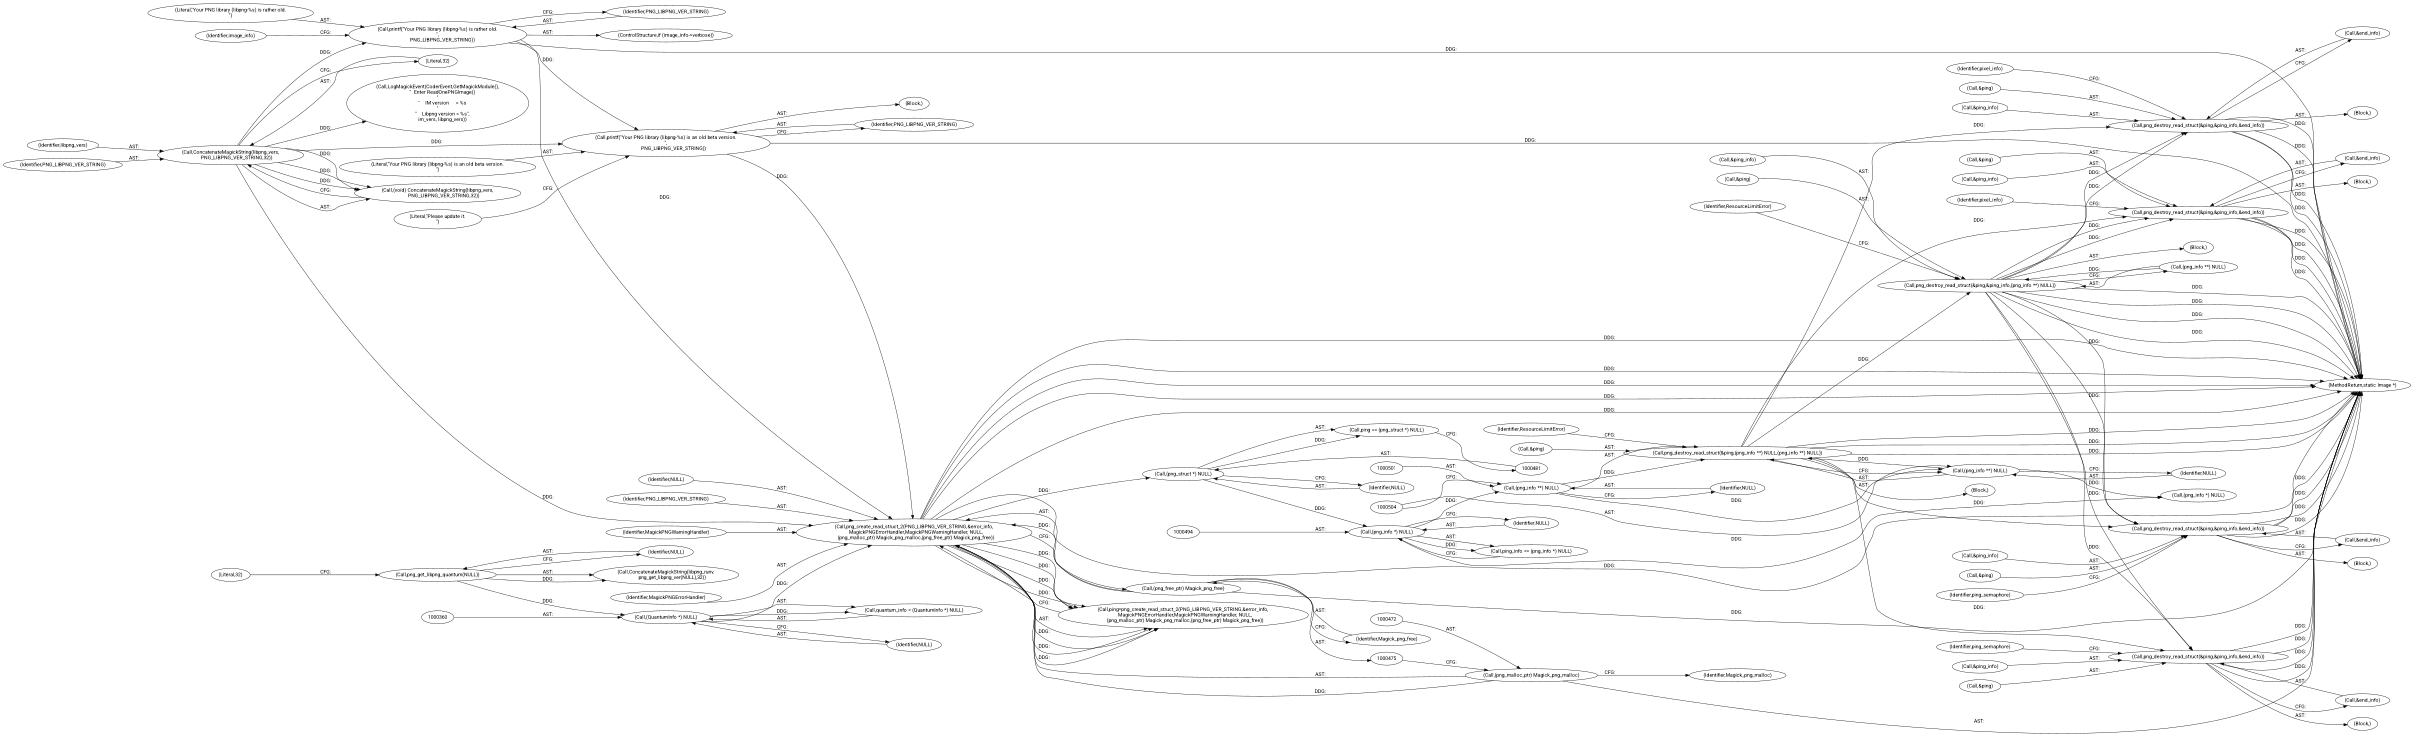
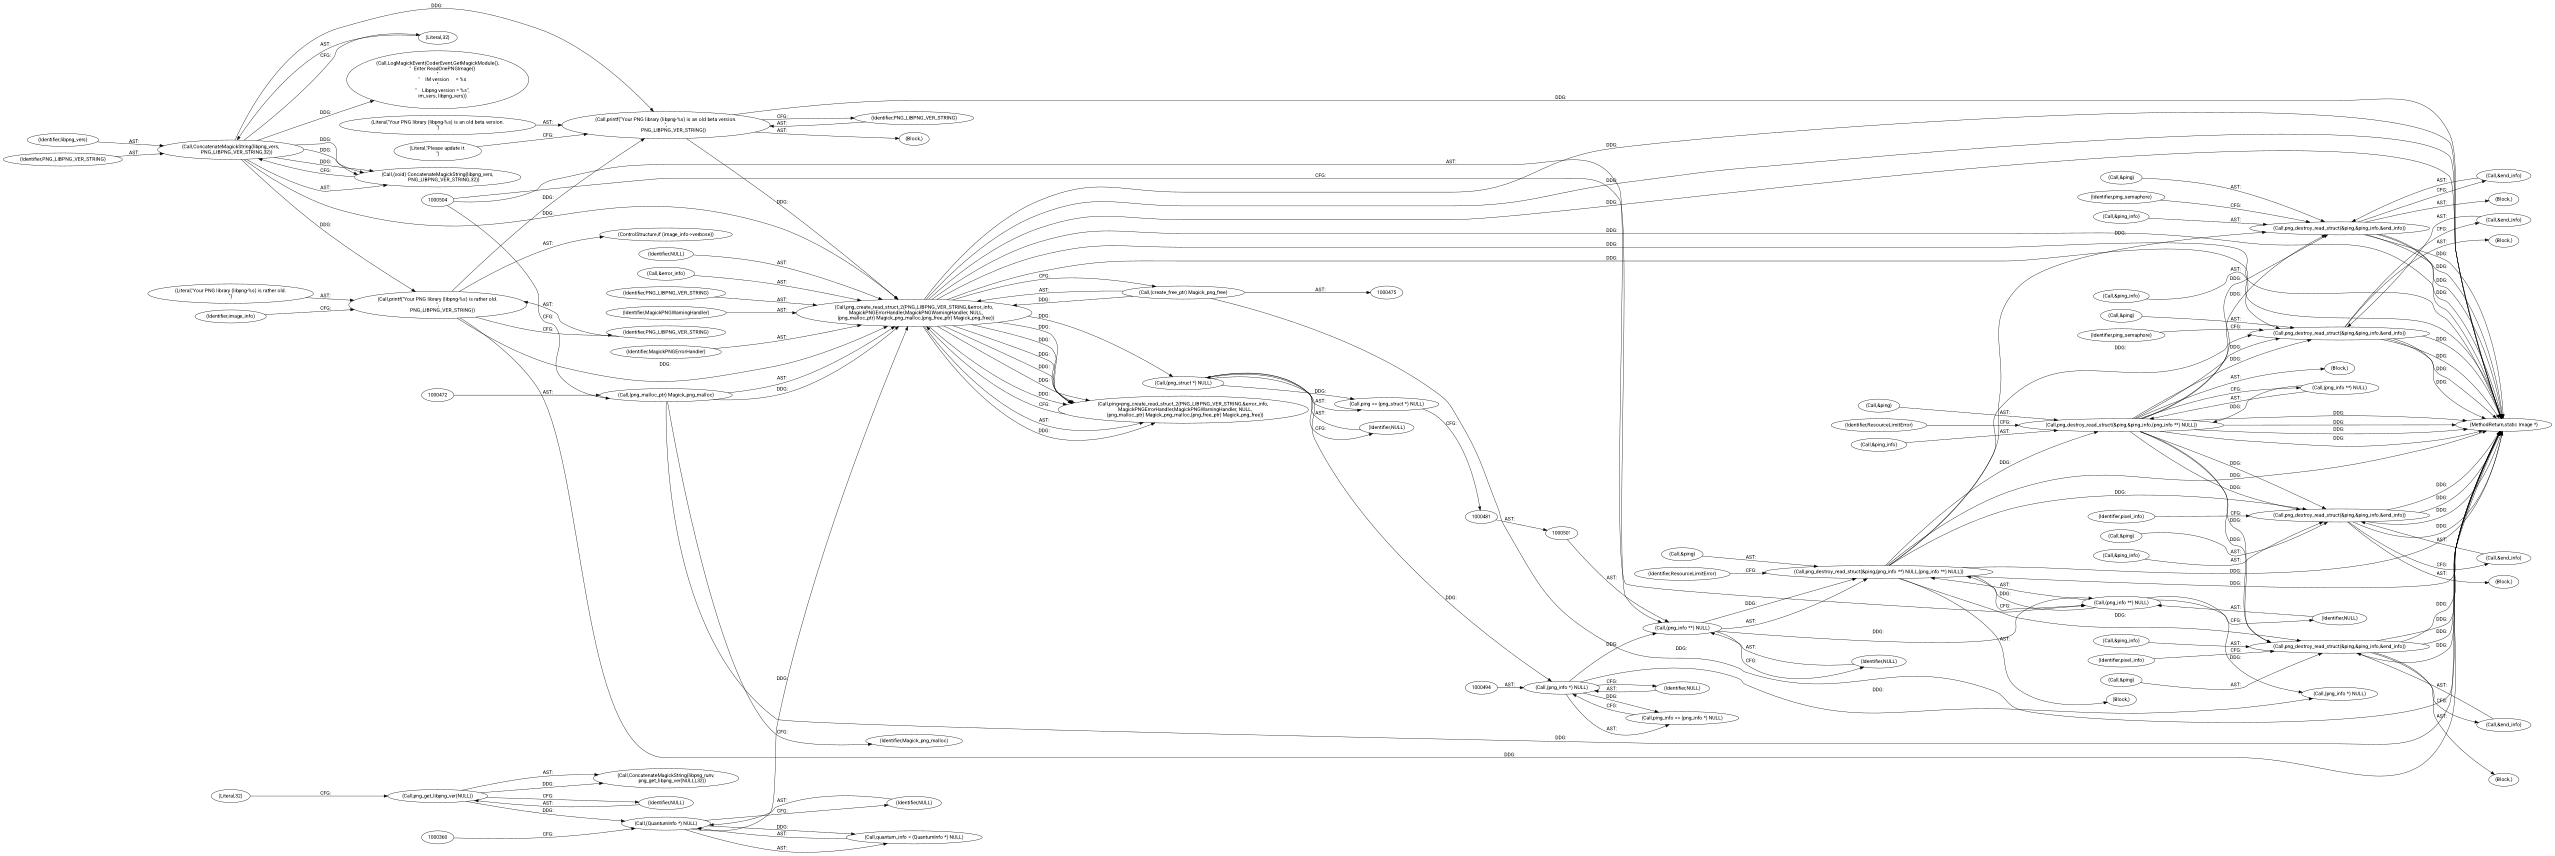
none -> (666, 274)
(1367, 457) -> (1520, 525)
(438, 575) -> (438, 796)
(1183, 589) -> (1183, 293)
(549, 615) -> (549, 834)
(1387, 639) -> none
(1443, 665) -> (539, 302)
(1980, 722) -> (1562, 738)
